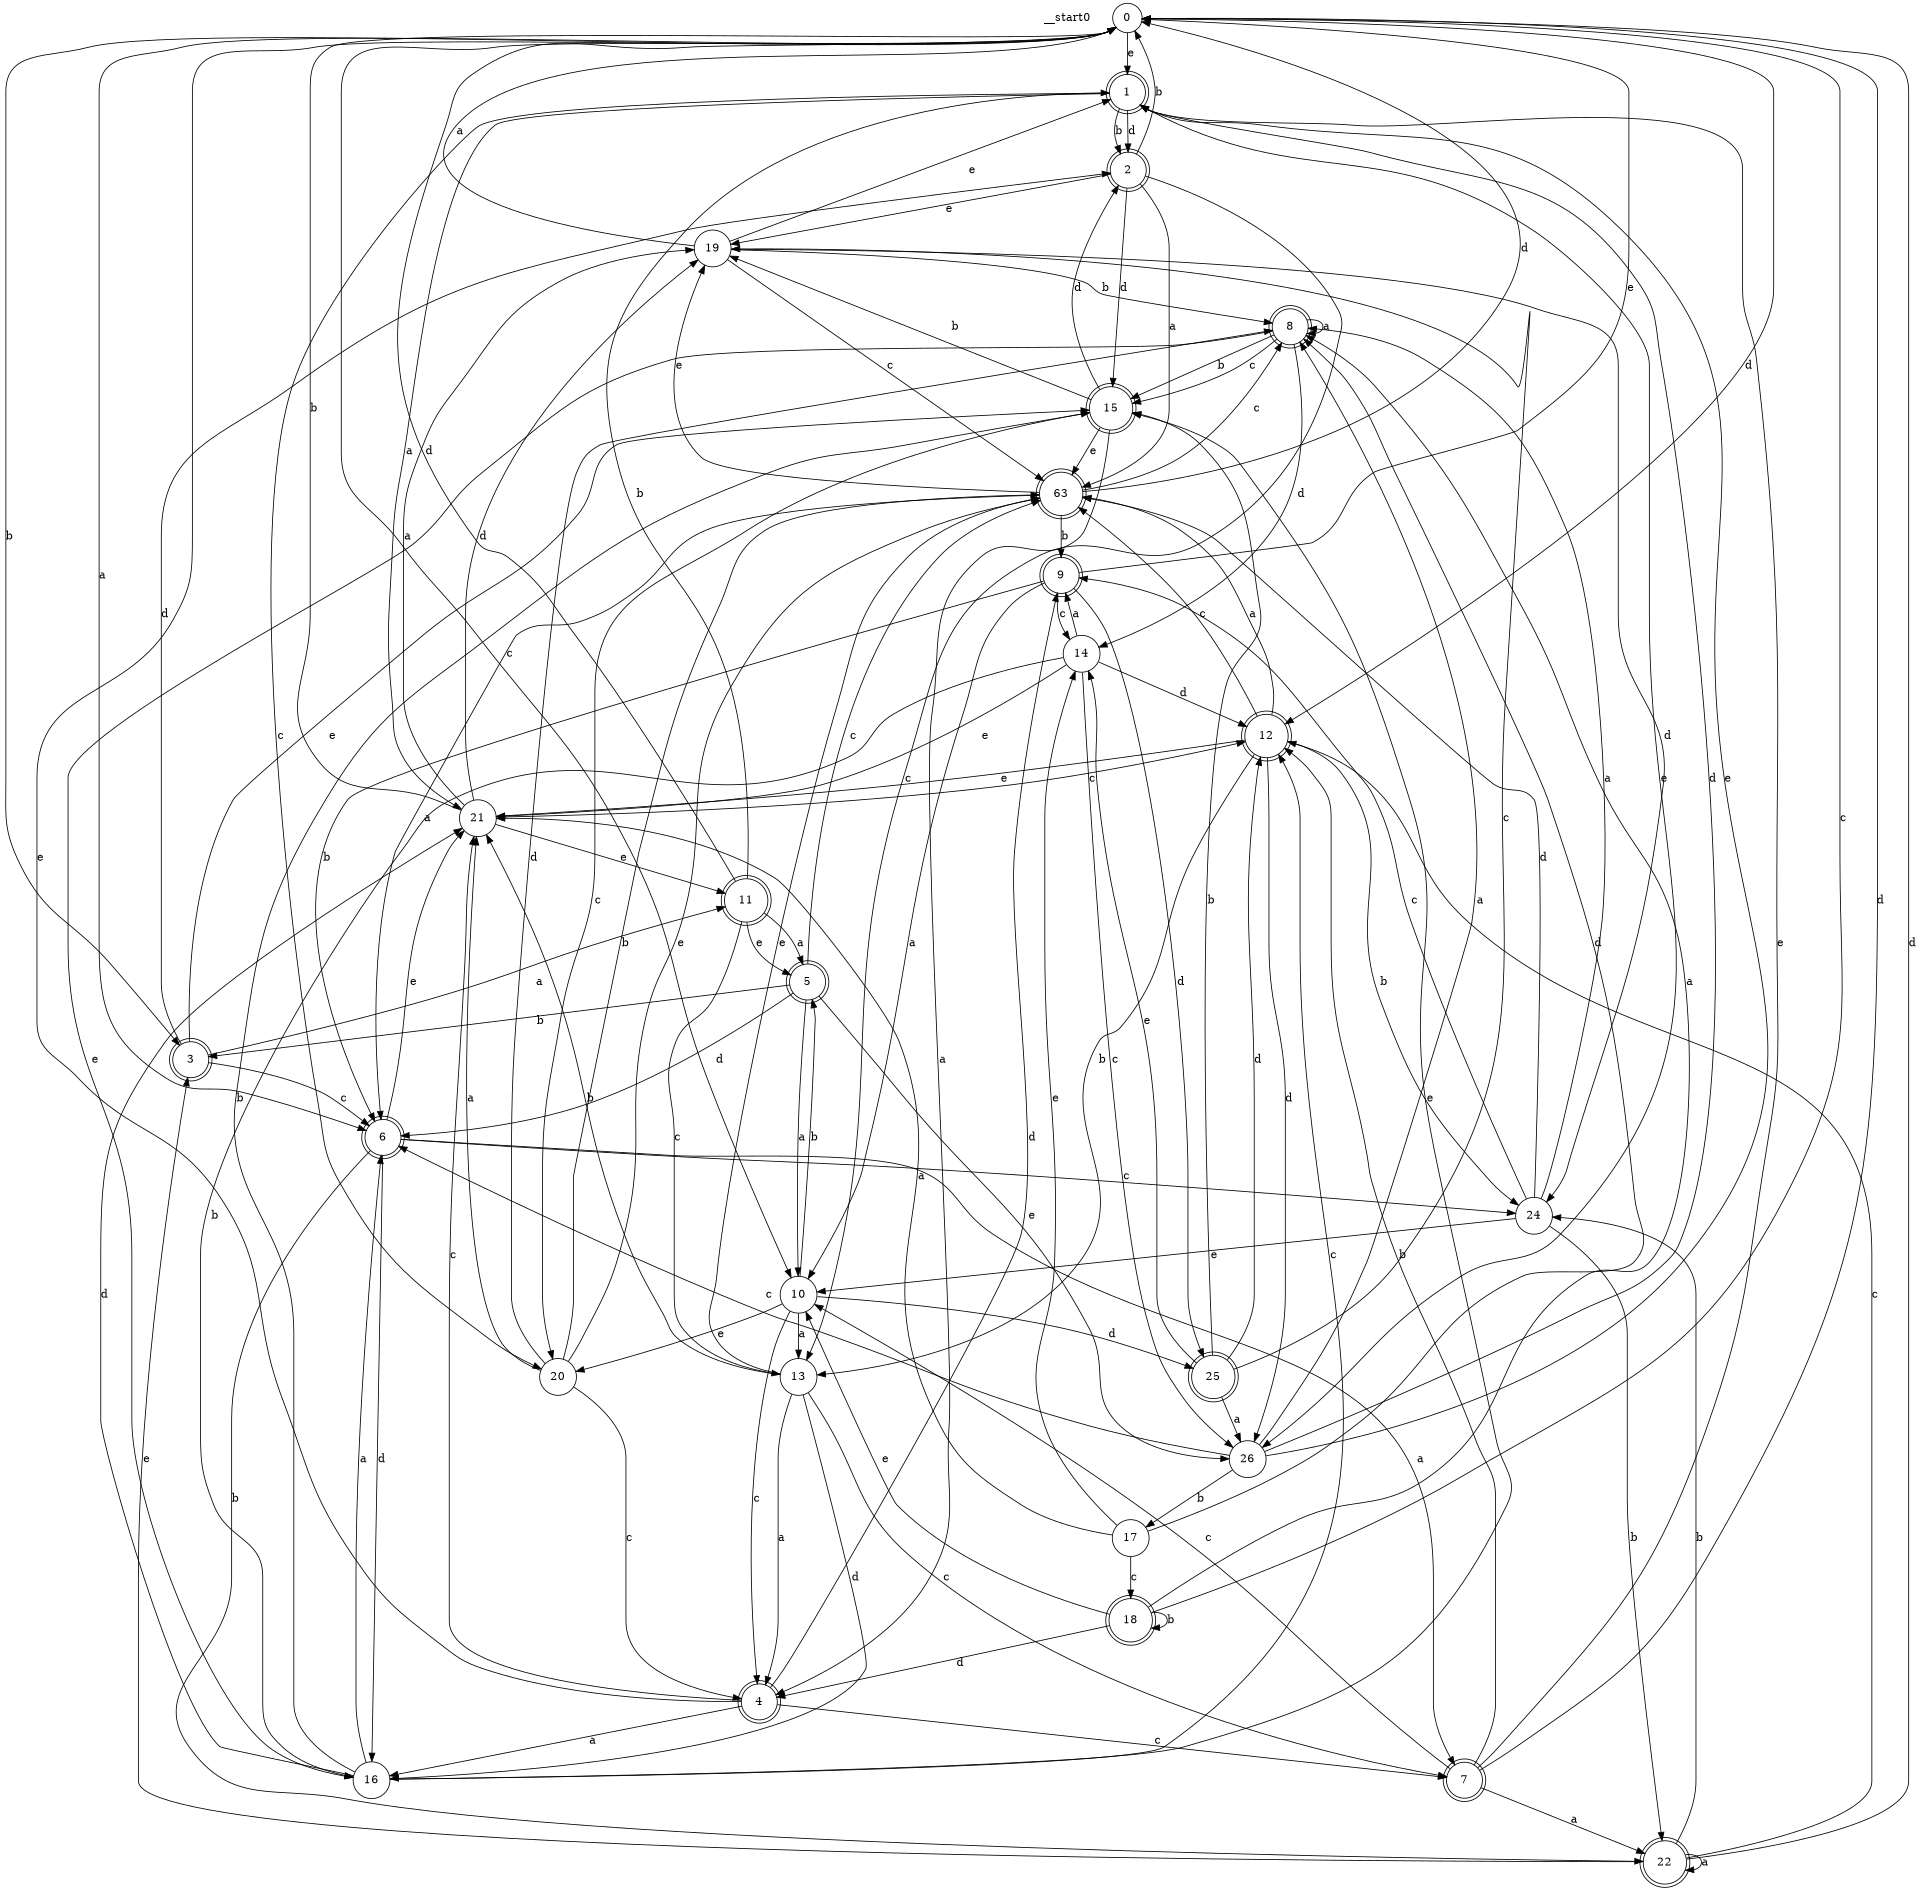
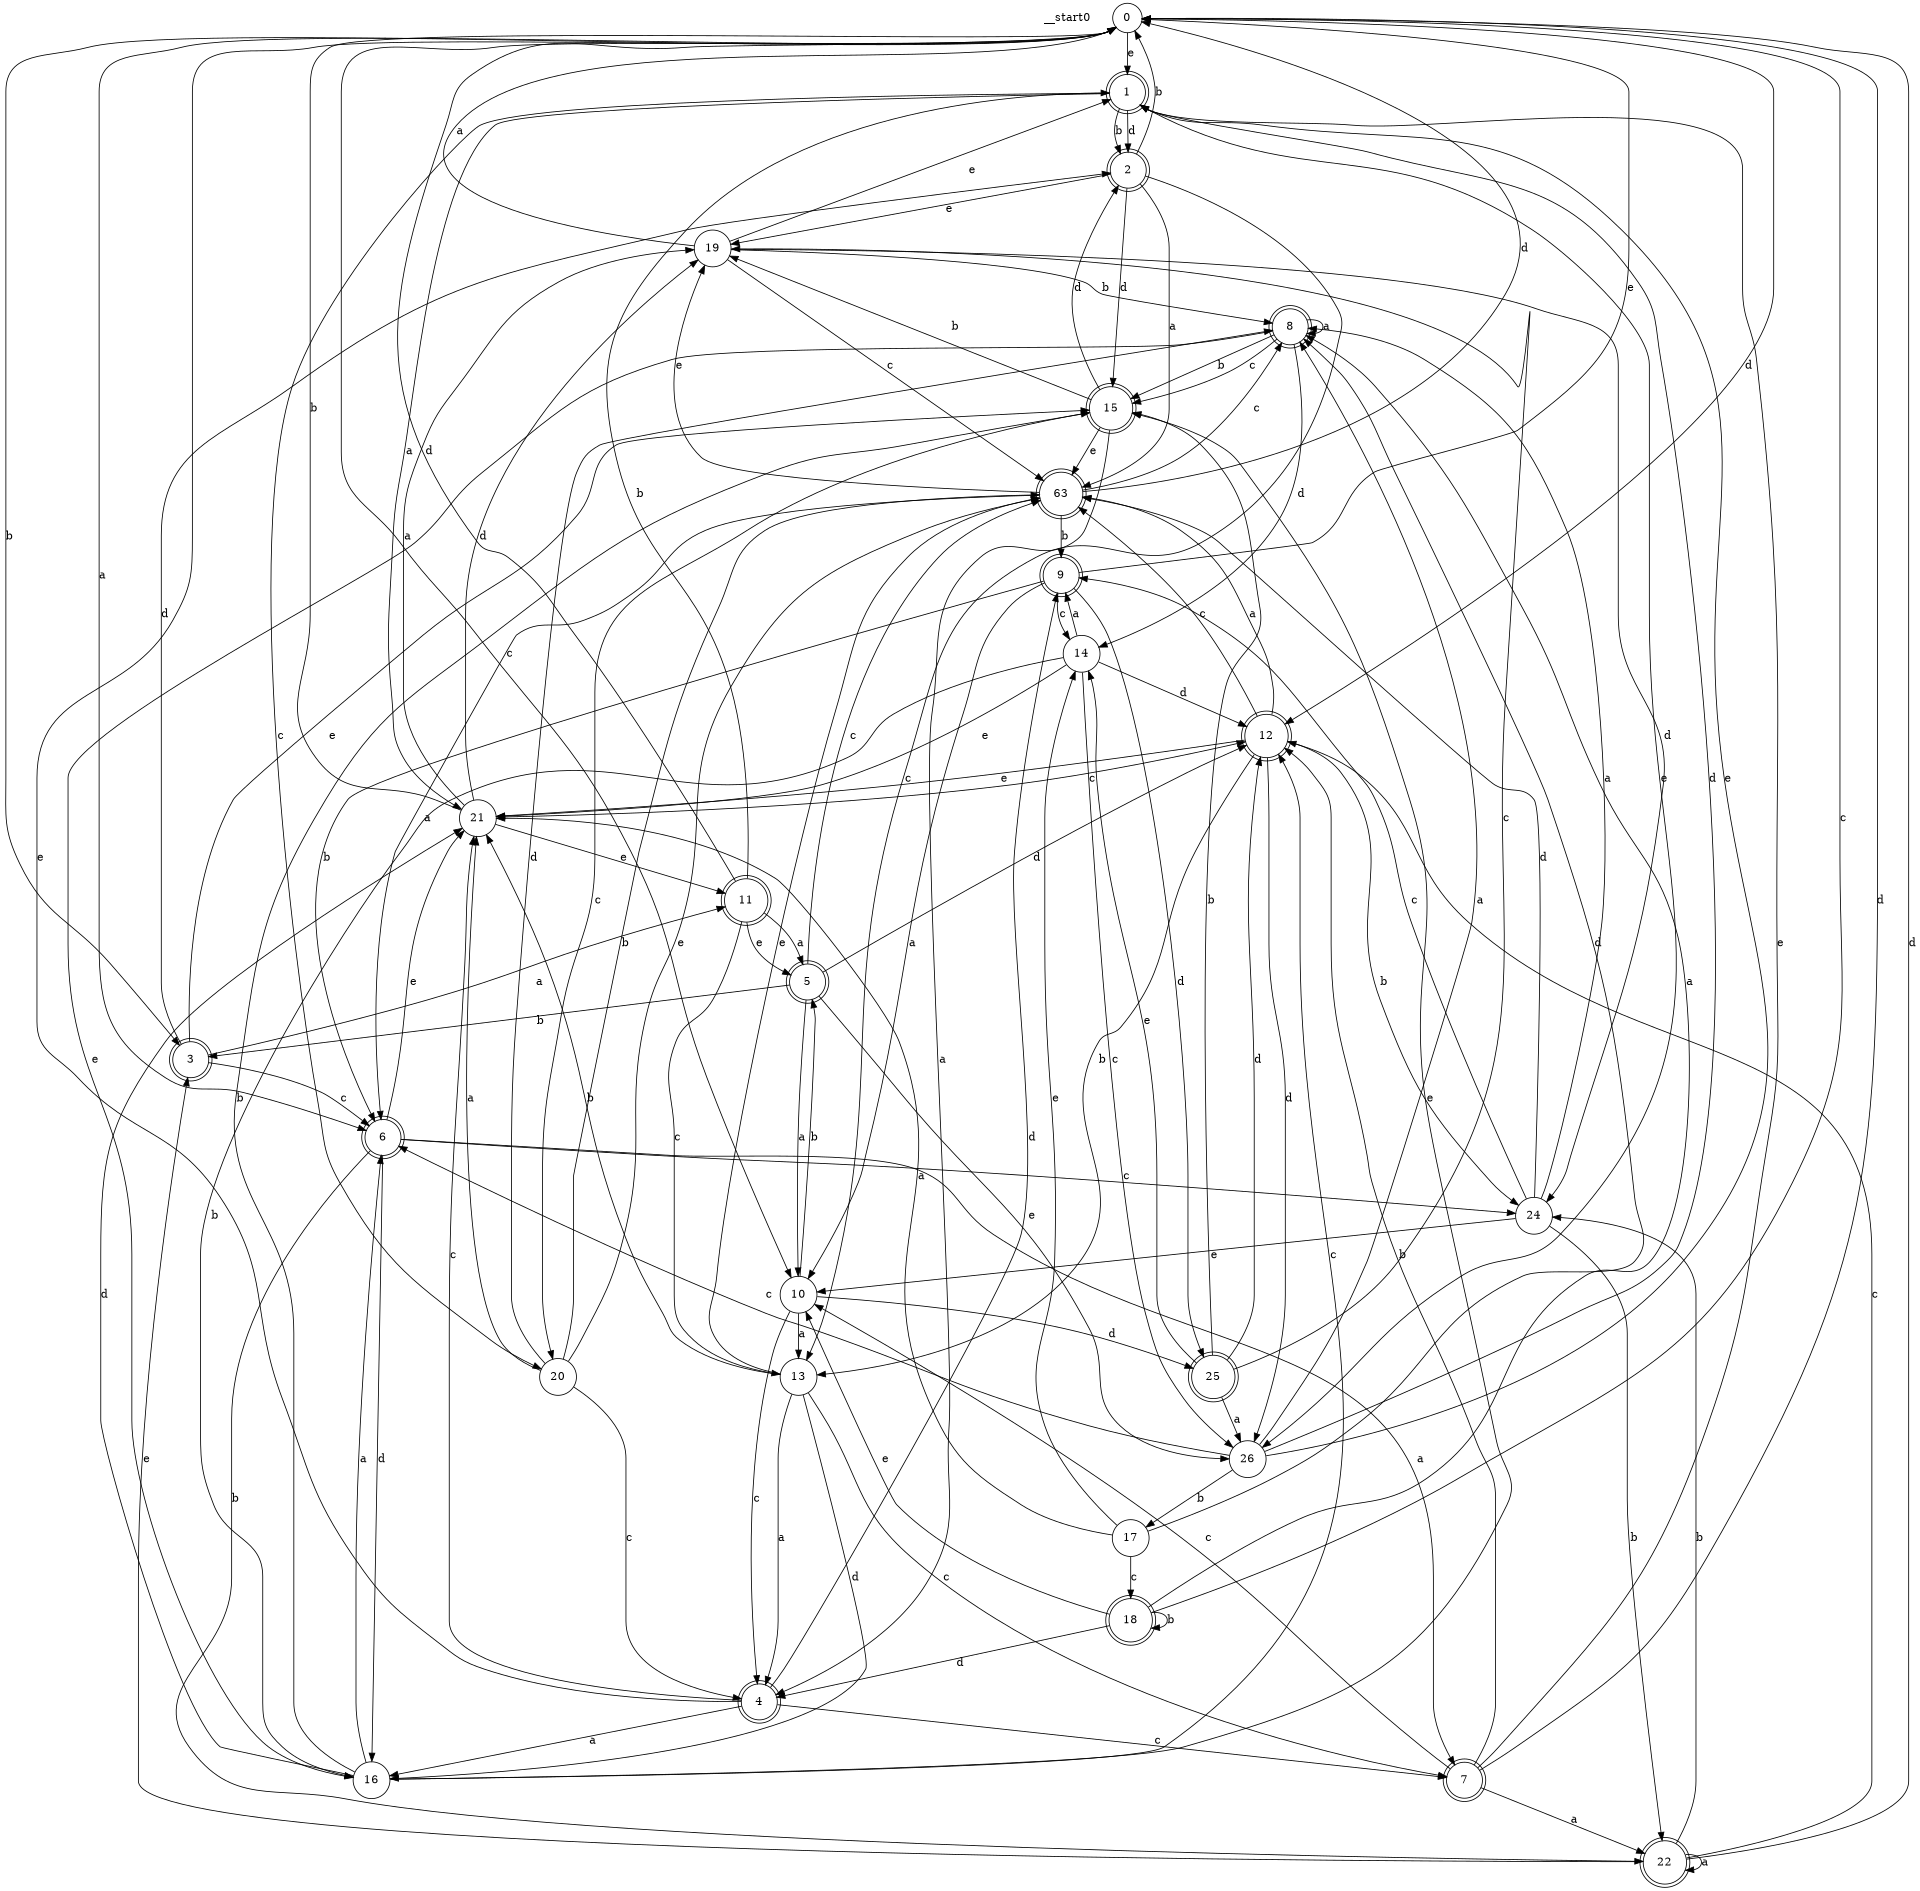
(612, 1094) -> (1028, 856)
(674, 1343) -> none
